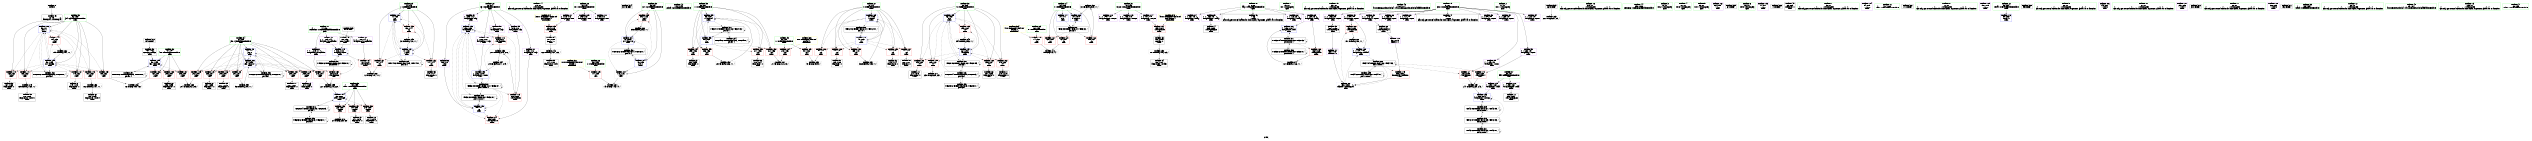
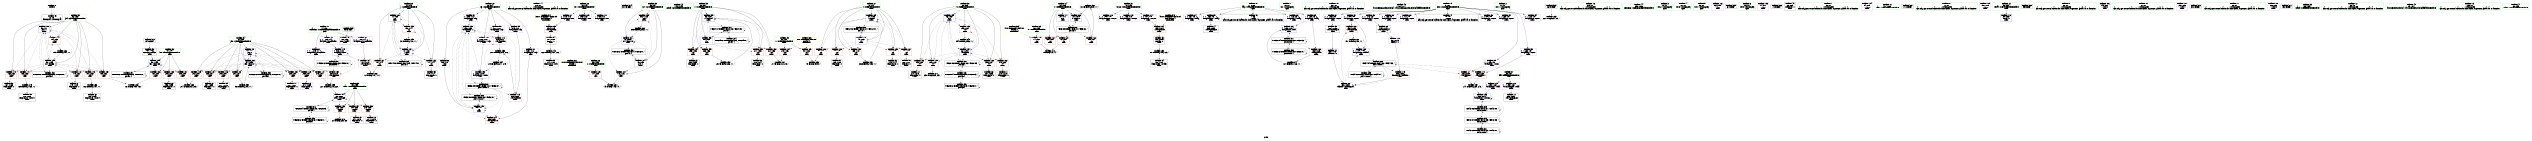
(348, 30) -> (348, 30)
